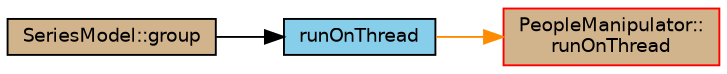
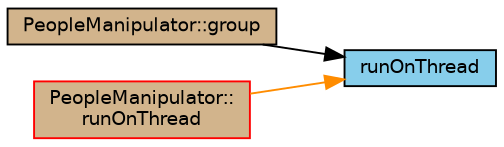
(112, 37) -> (142, 27)
(460, 37) -> (288, 88)
